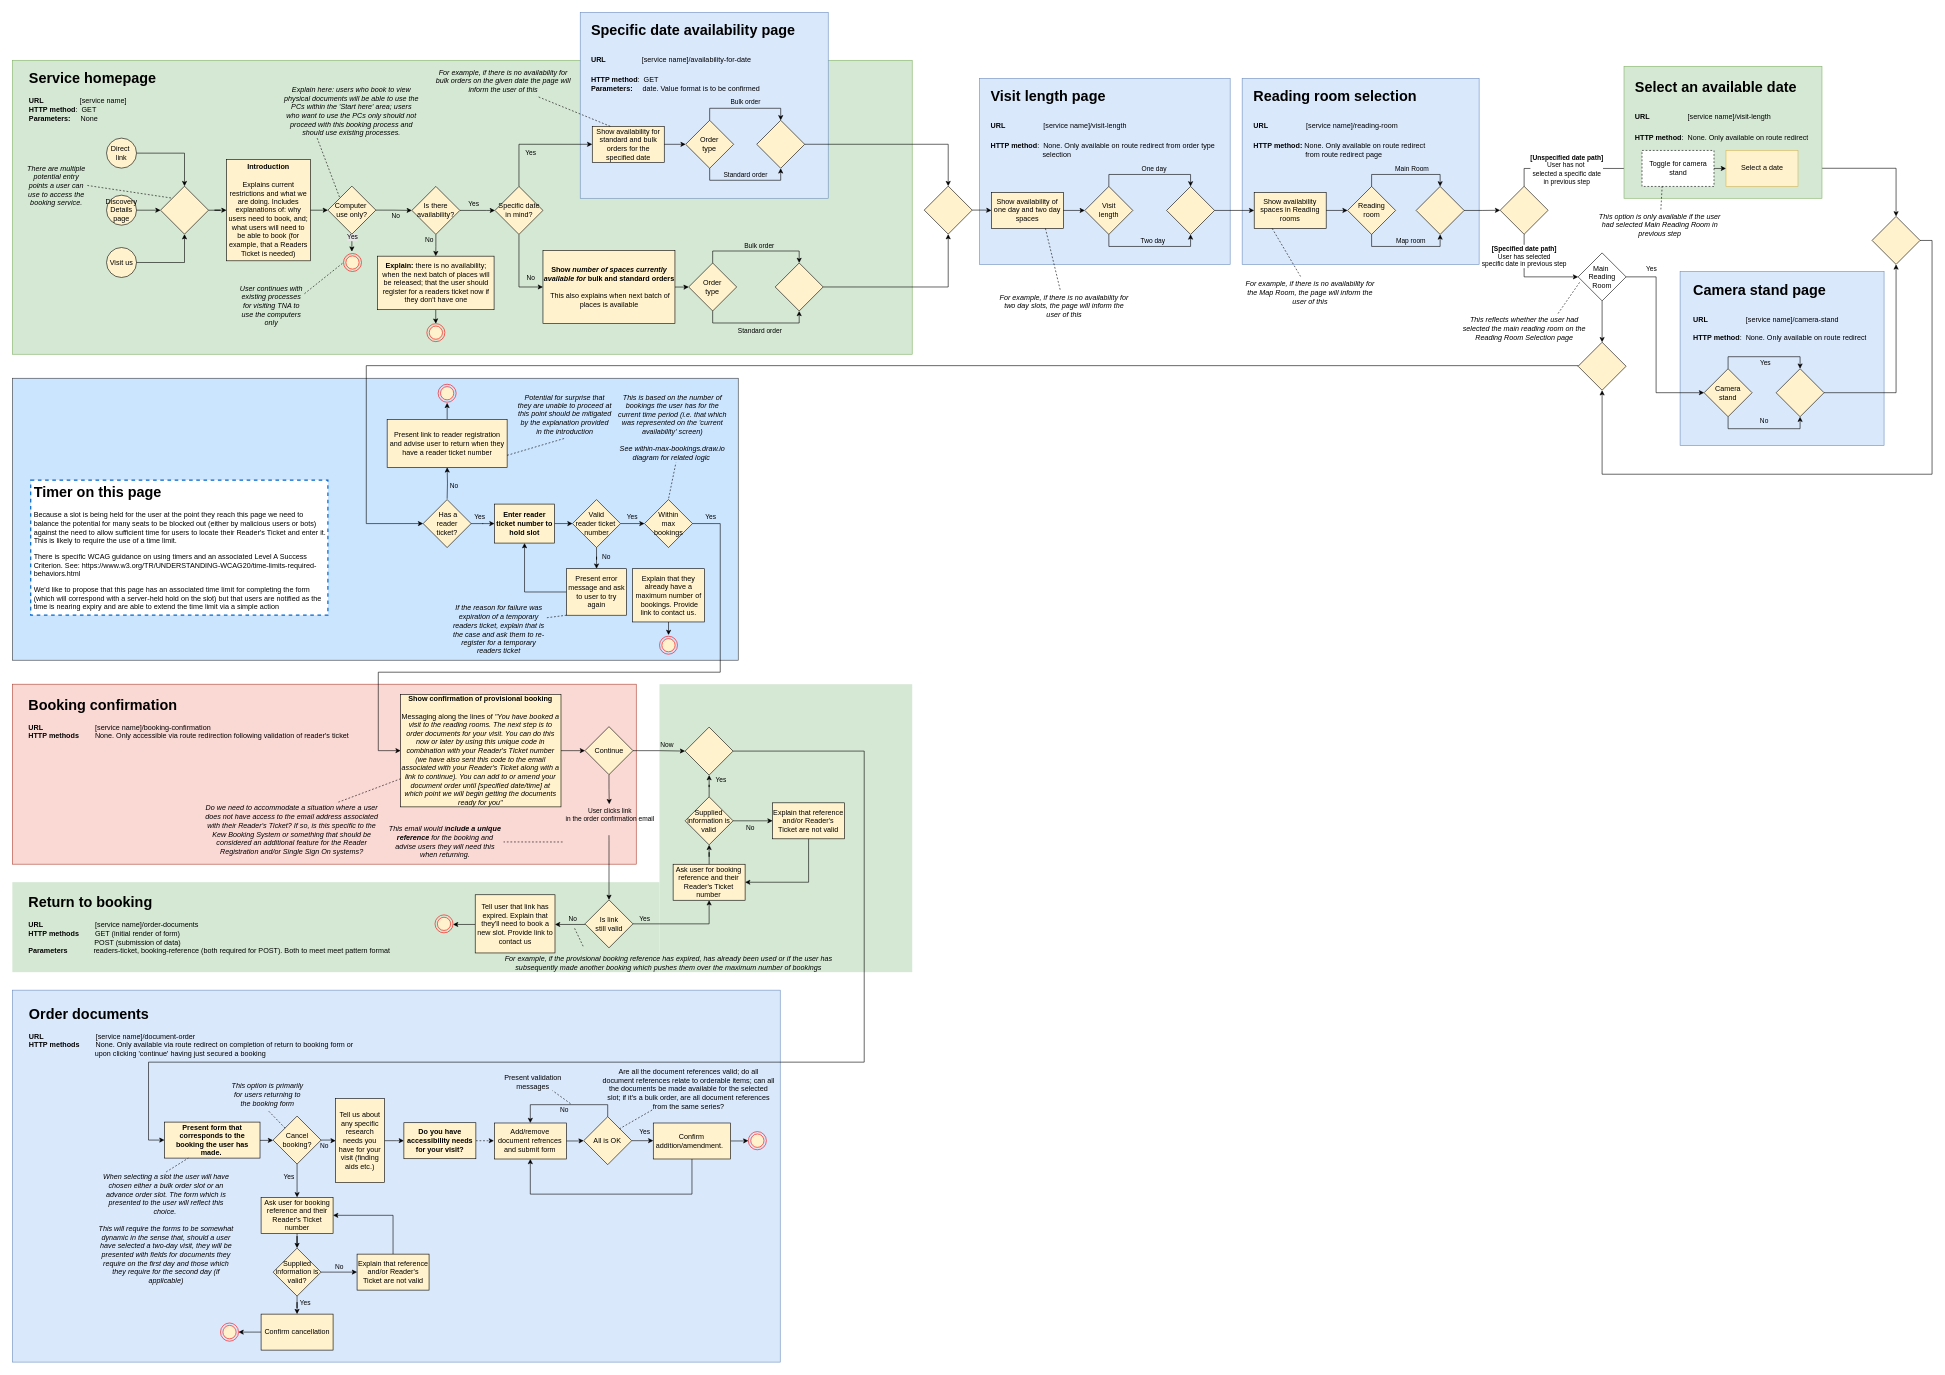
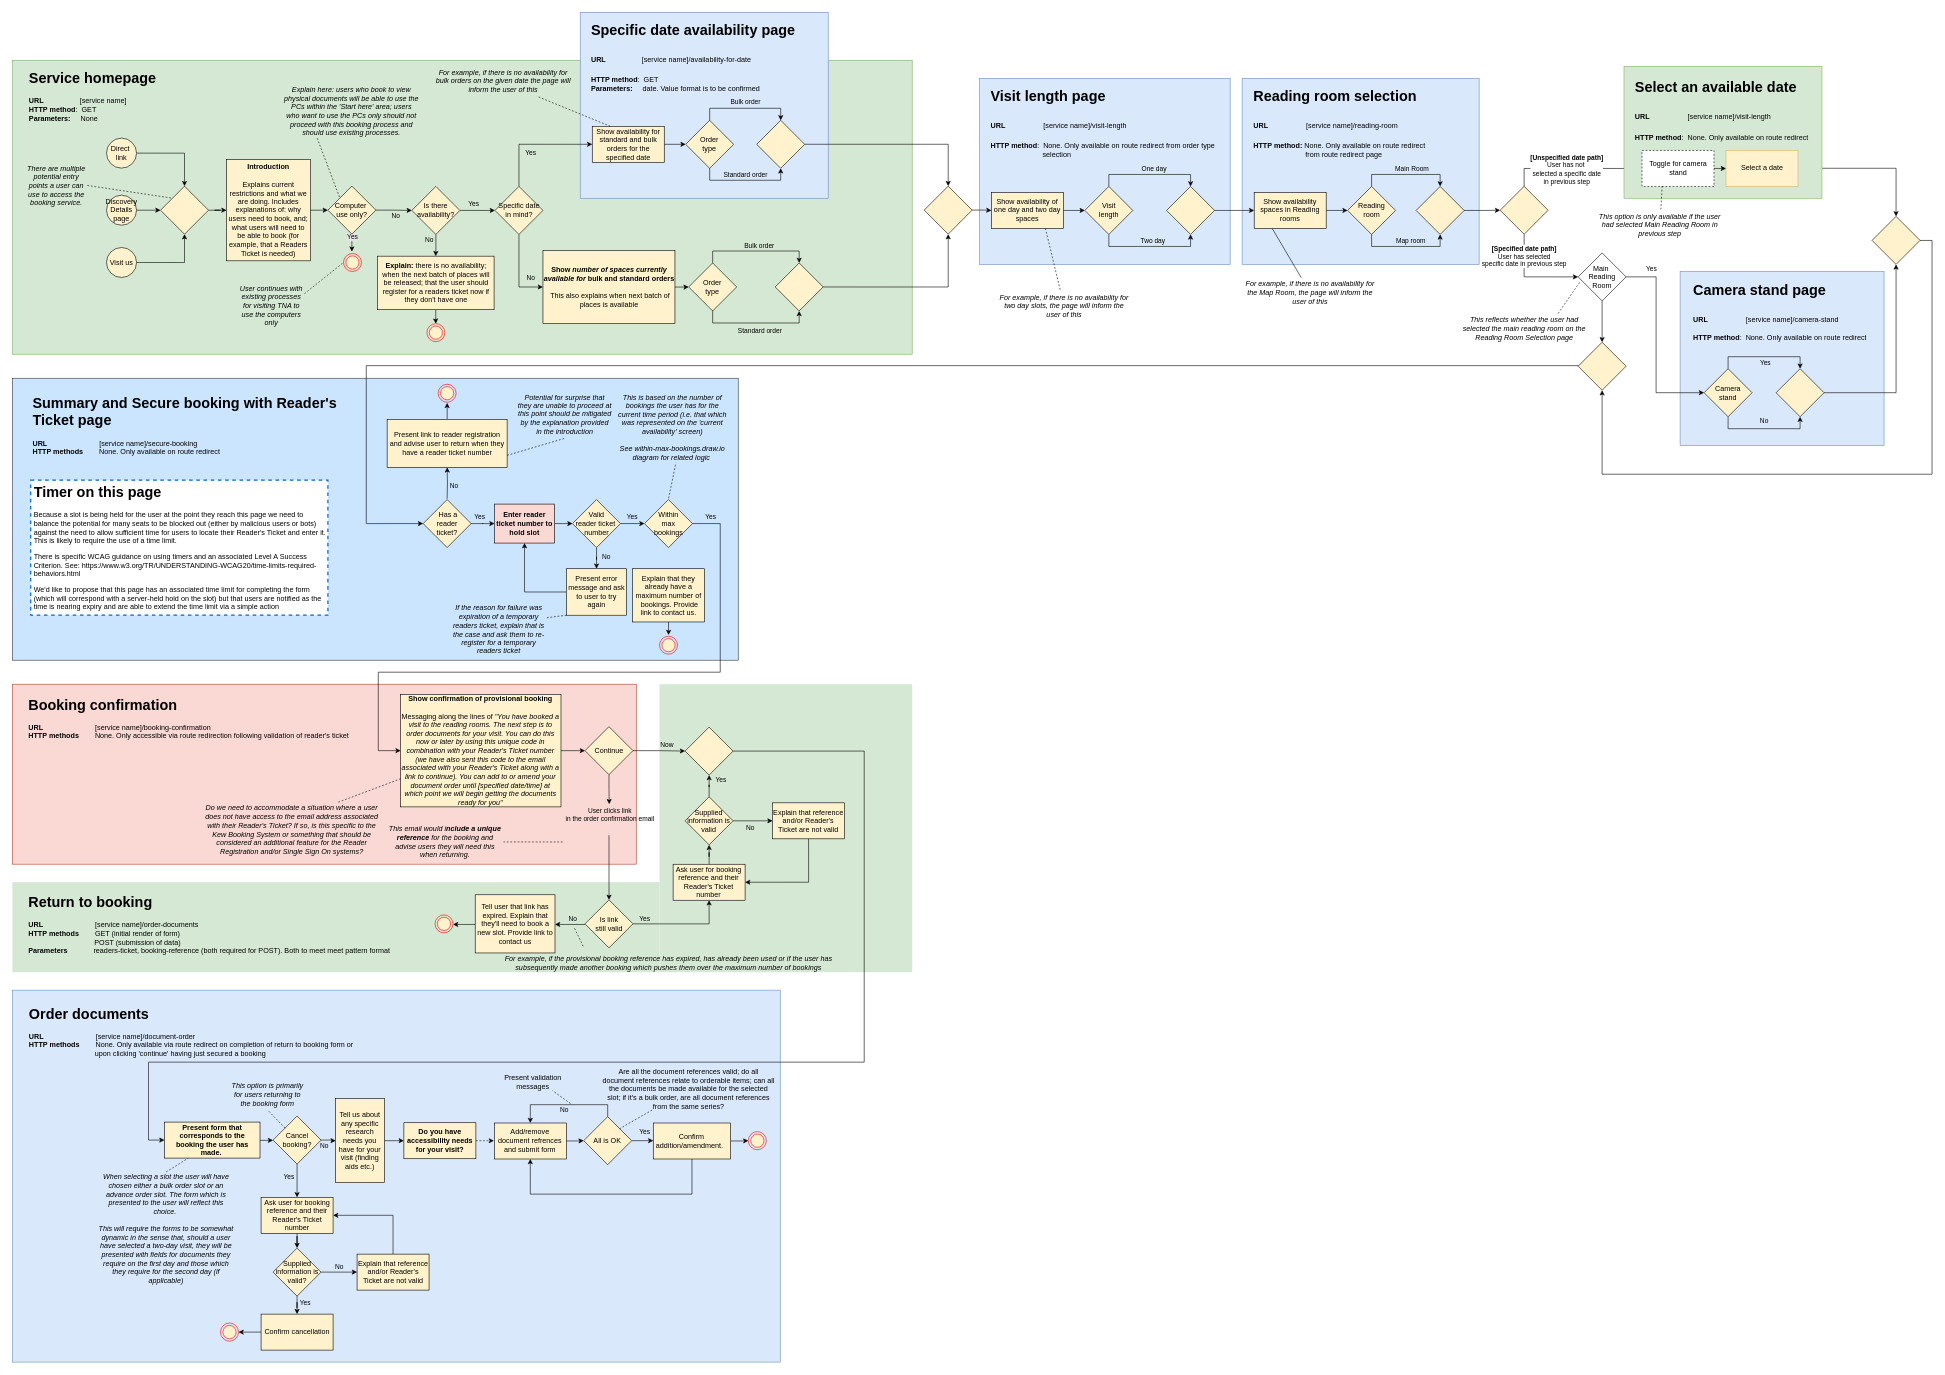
(1287, 253) -> (1287, 253)
none -> (195, 428)
(525, 524) -> (525, 524)
